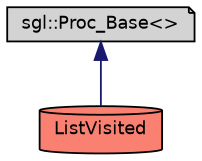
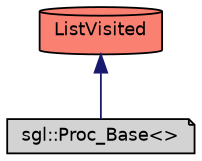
(101, 83) -> (101, 96)
